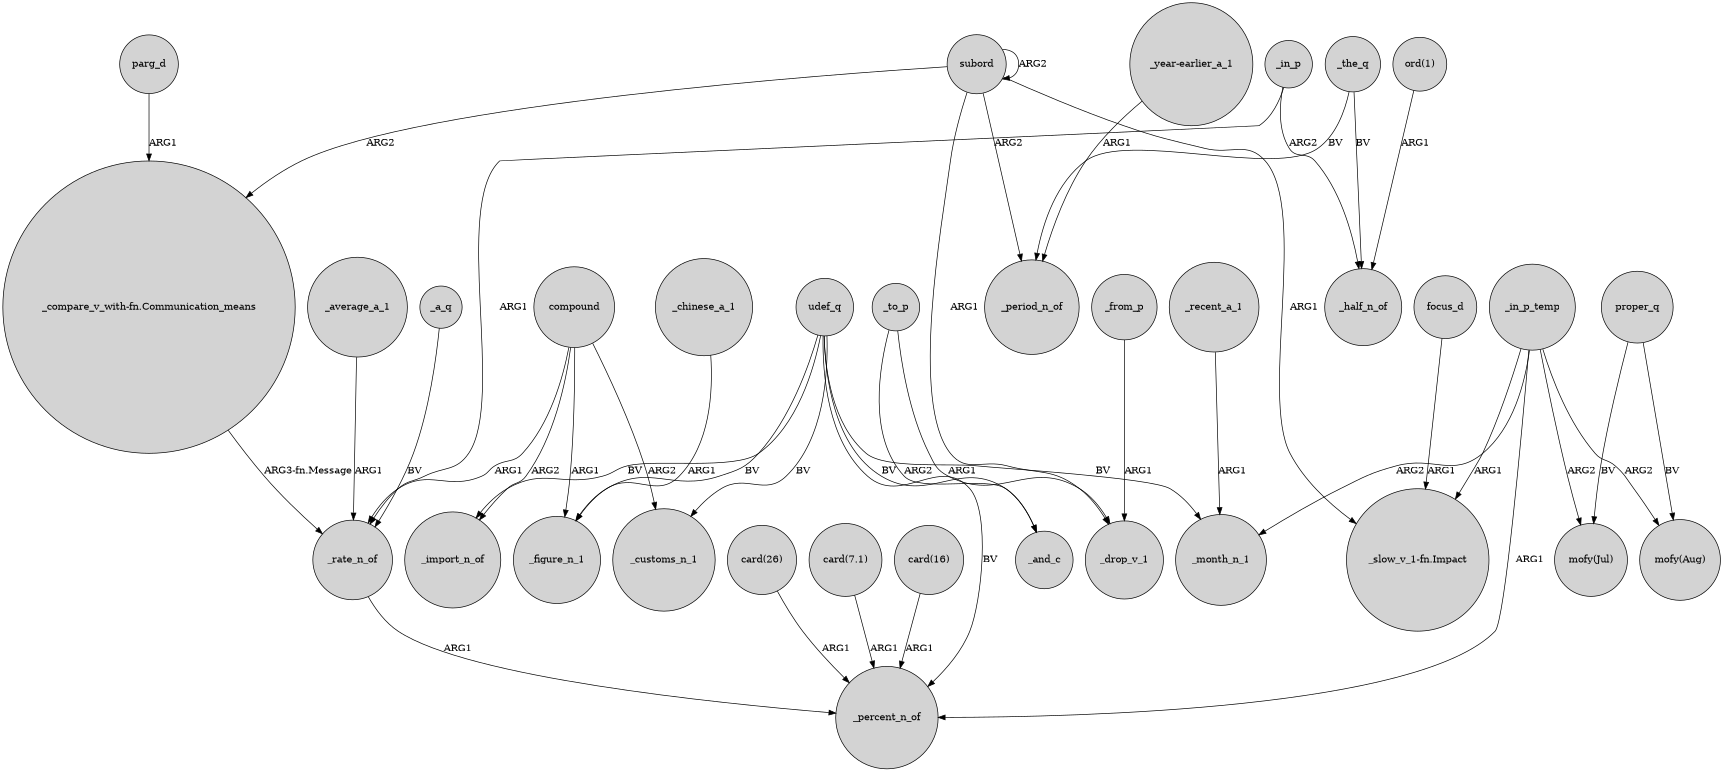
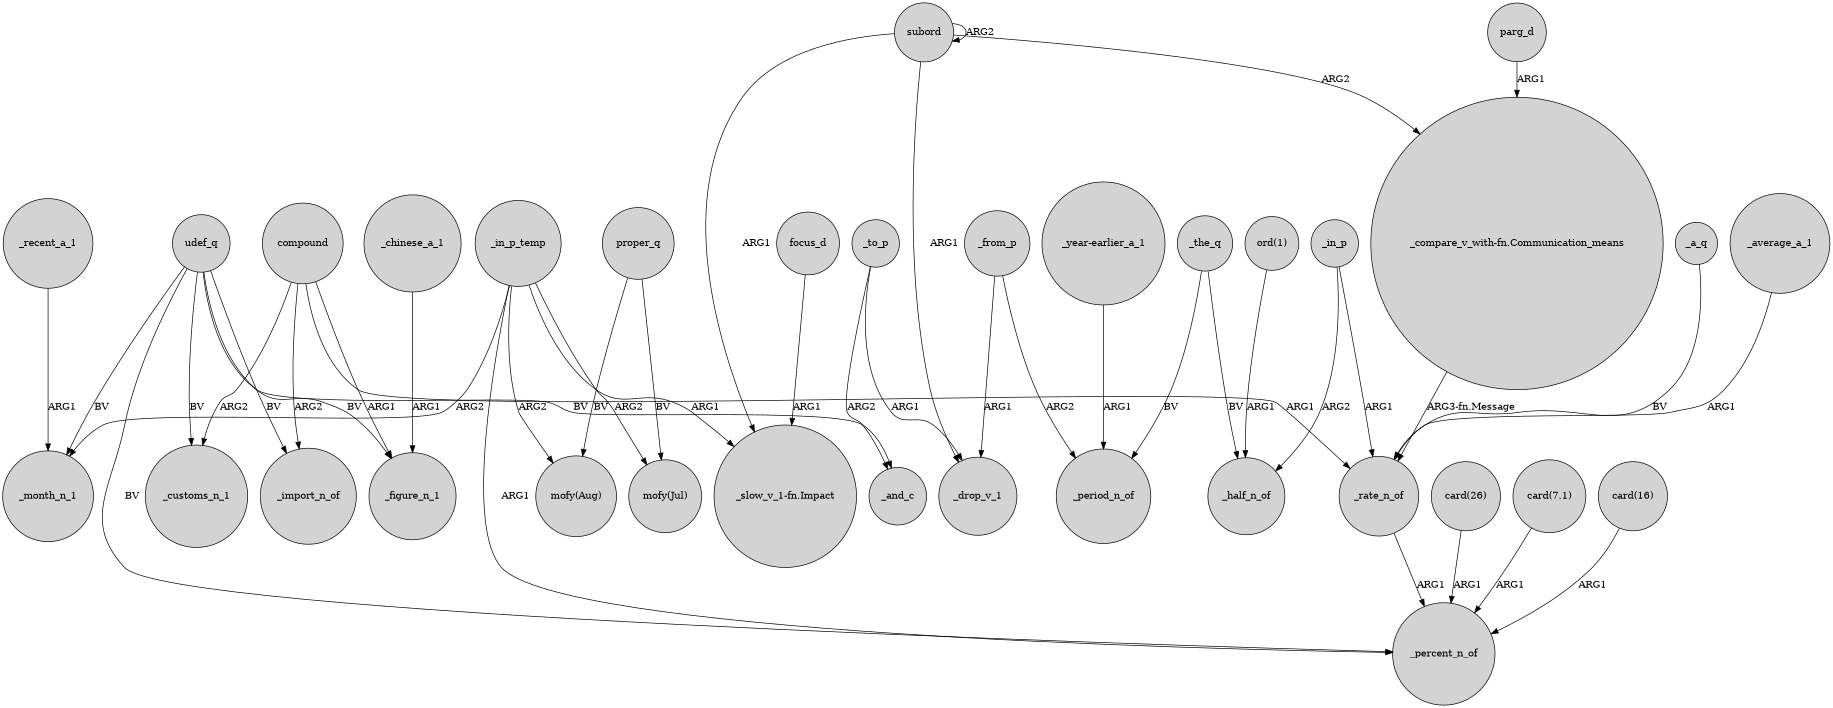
(1002, 174) -> (1027, 368)
